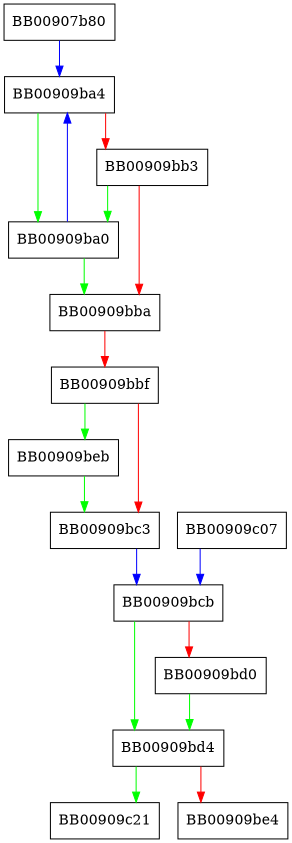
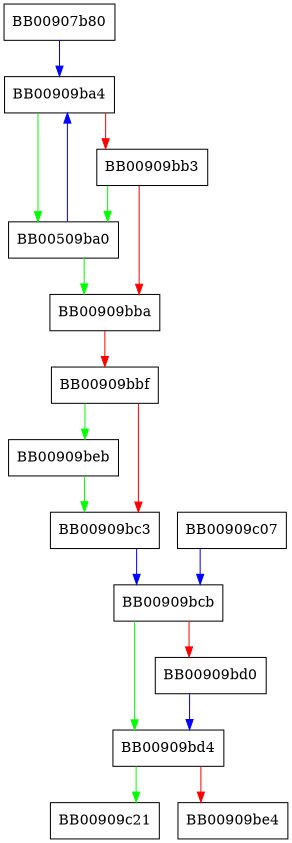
(64, 240) -> (64, 240)
(190, 707) -> (190, 707)
